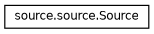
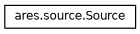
(77, 17) -> (70, 17)
